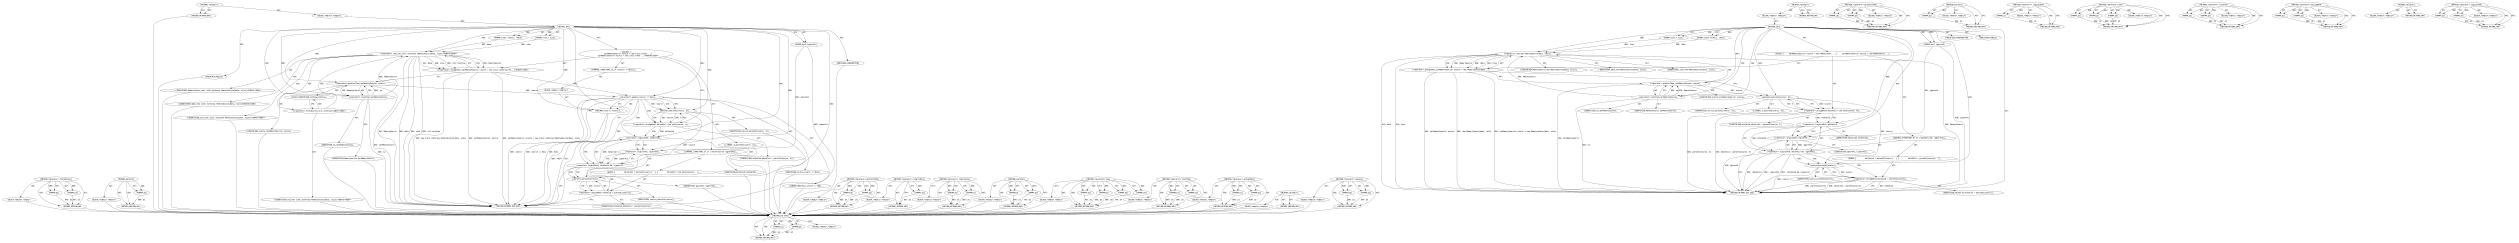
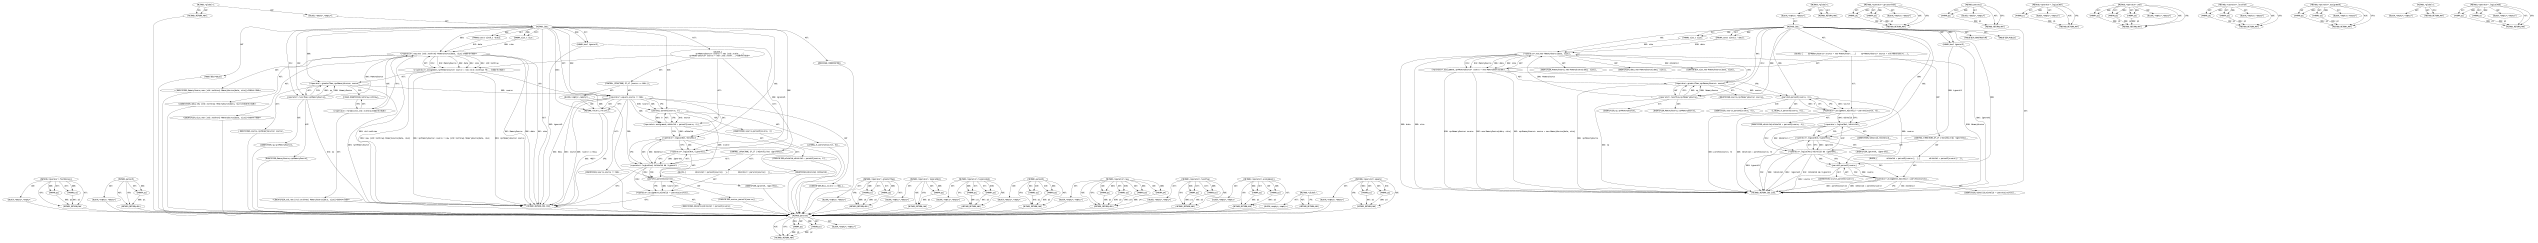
(1648, 63) -> (1671, 63)
none -> (628, 90)
